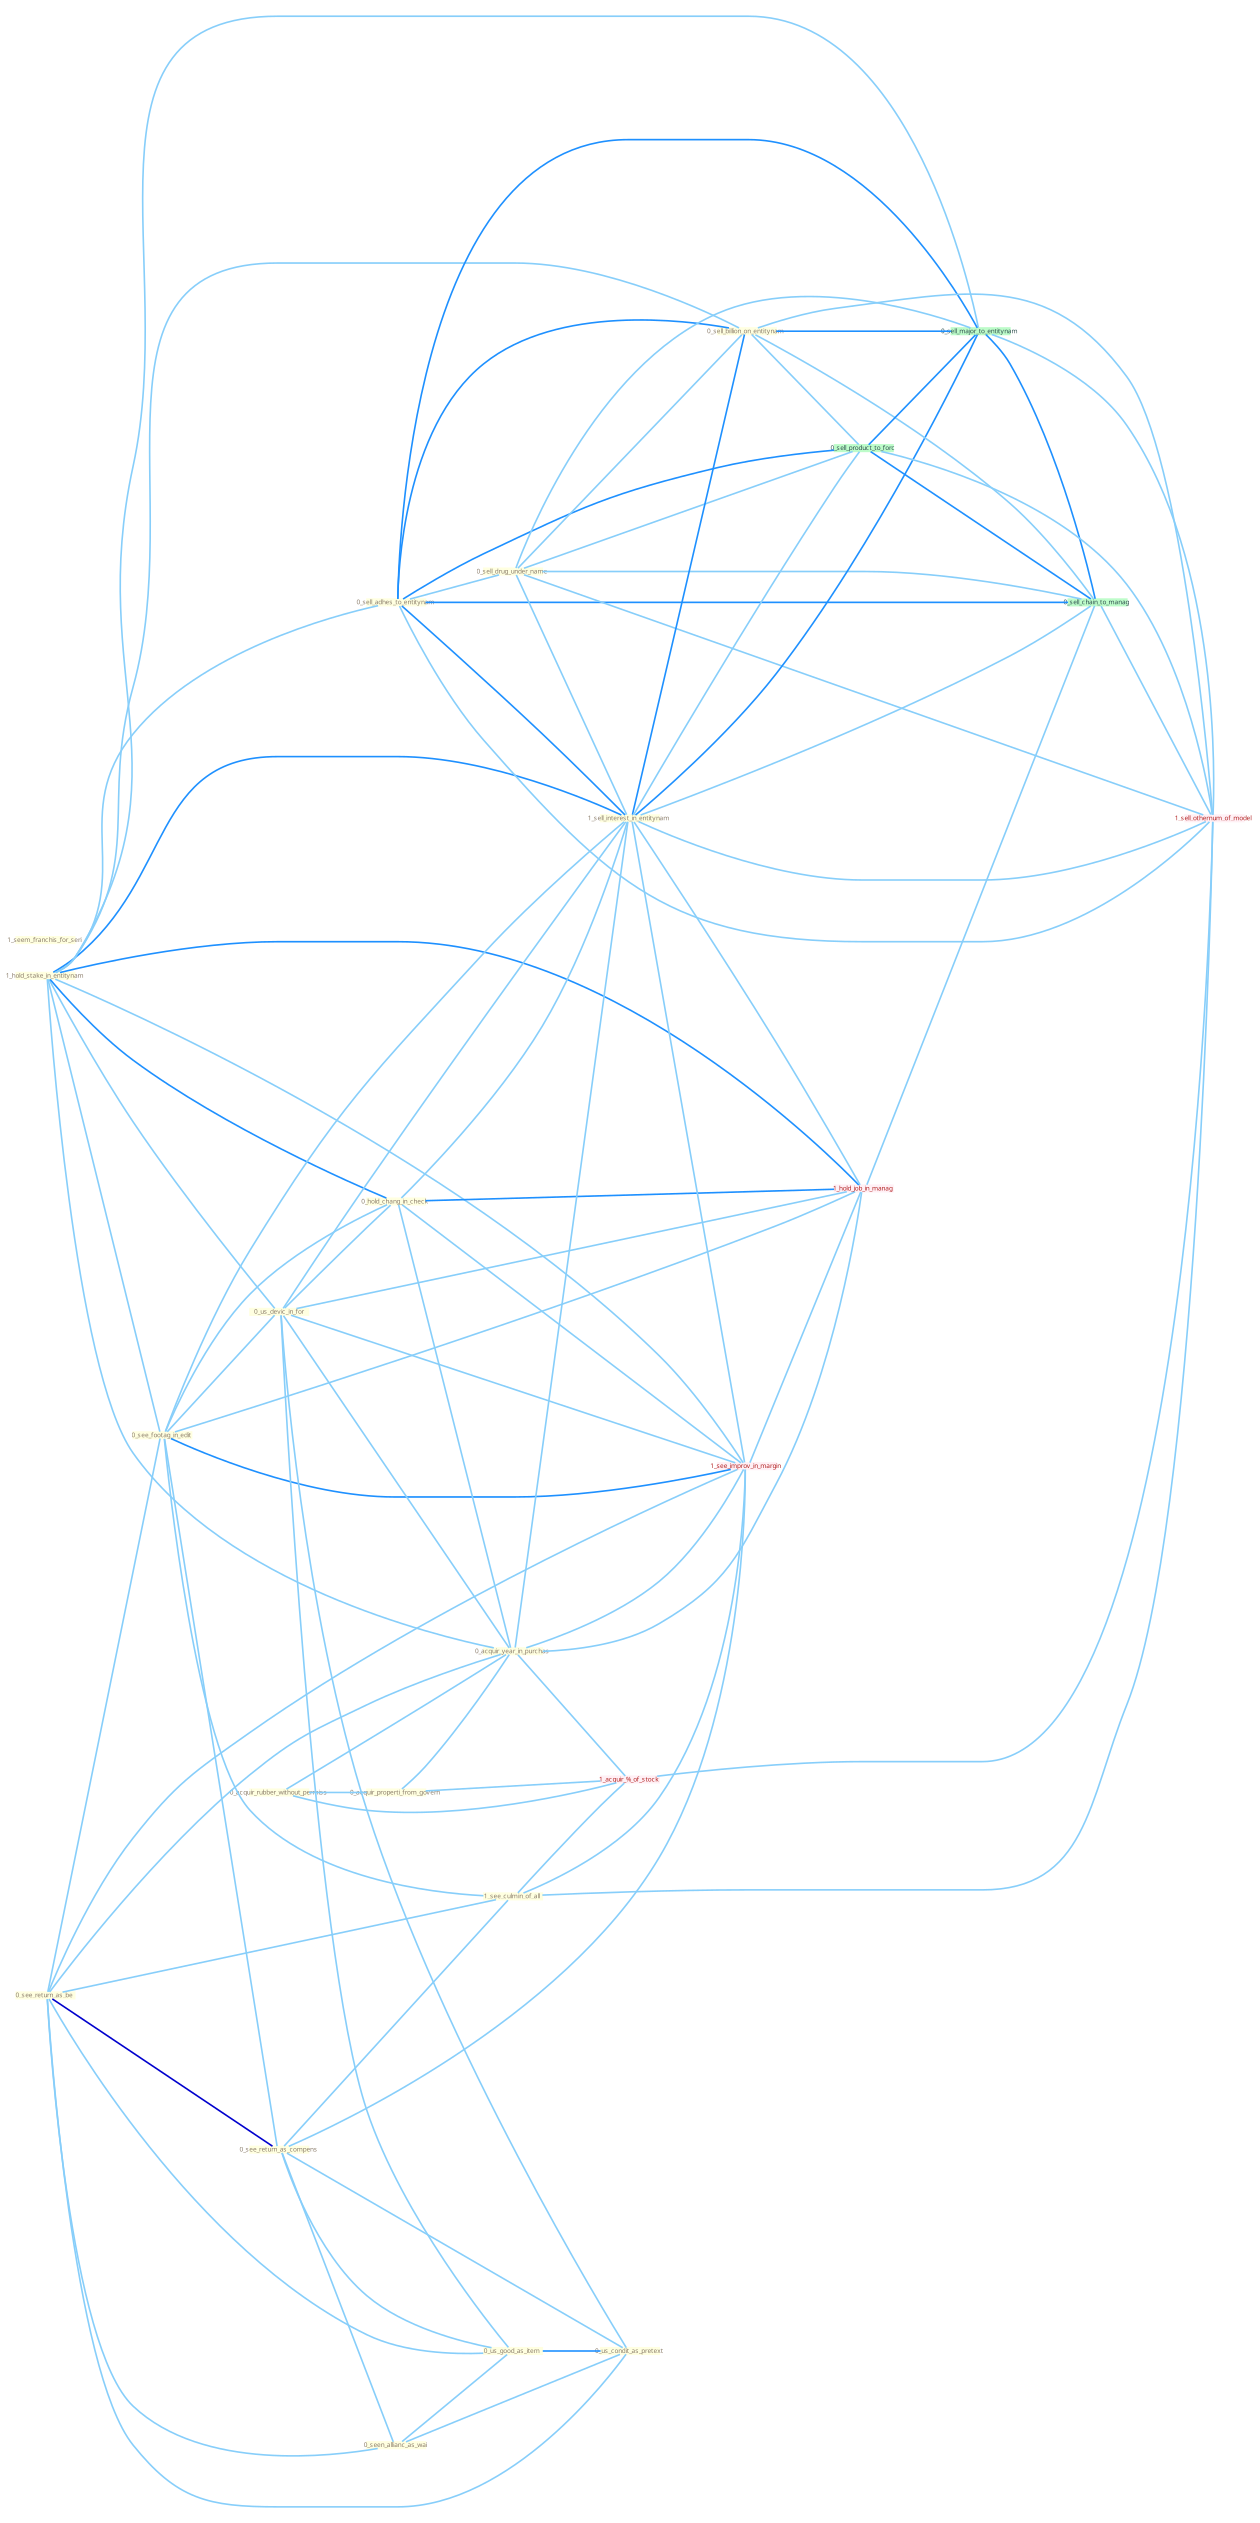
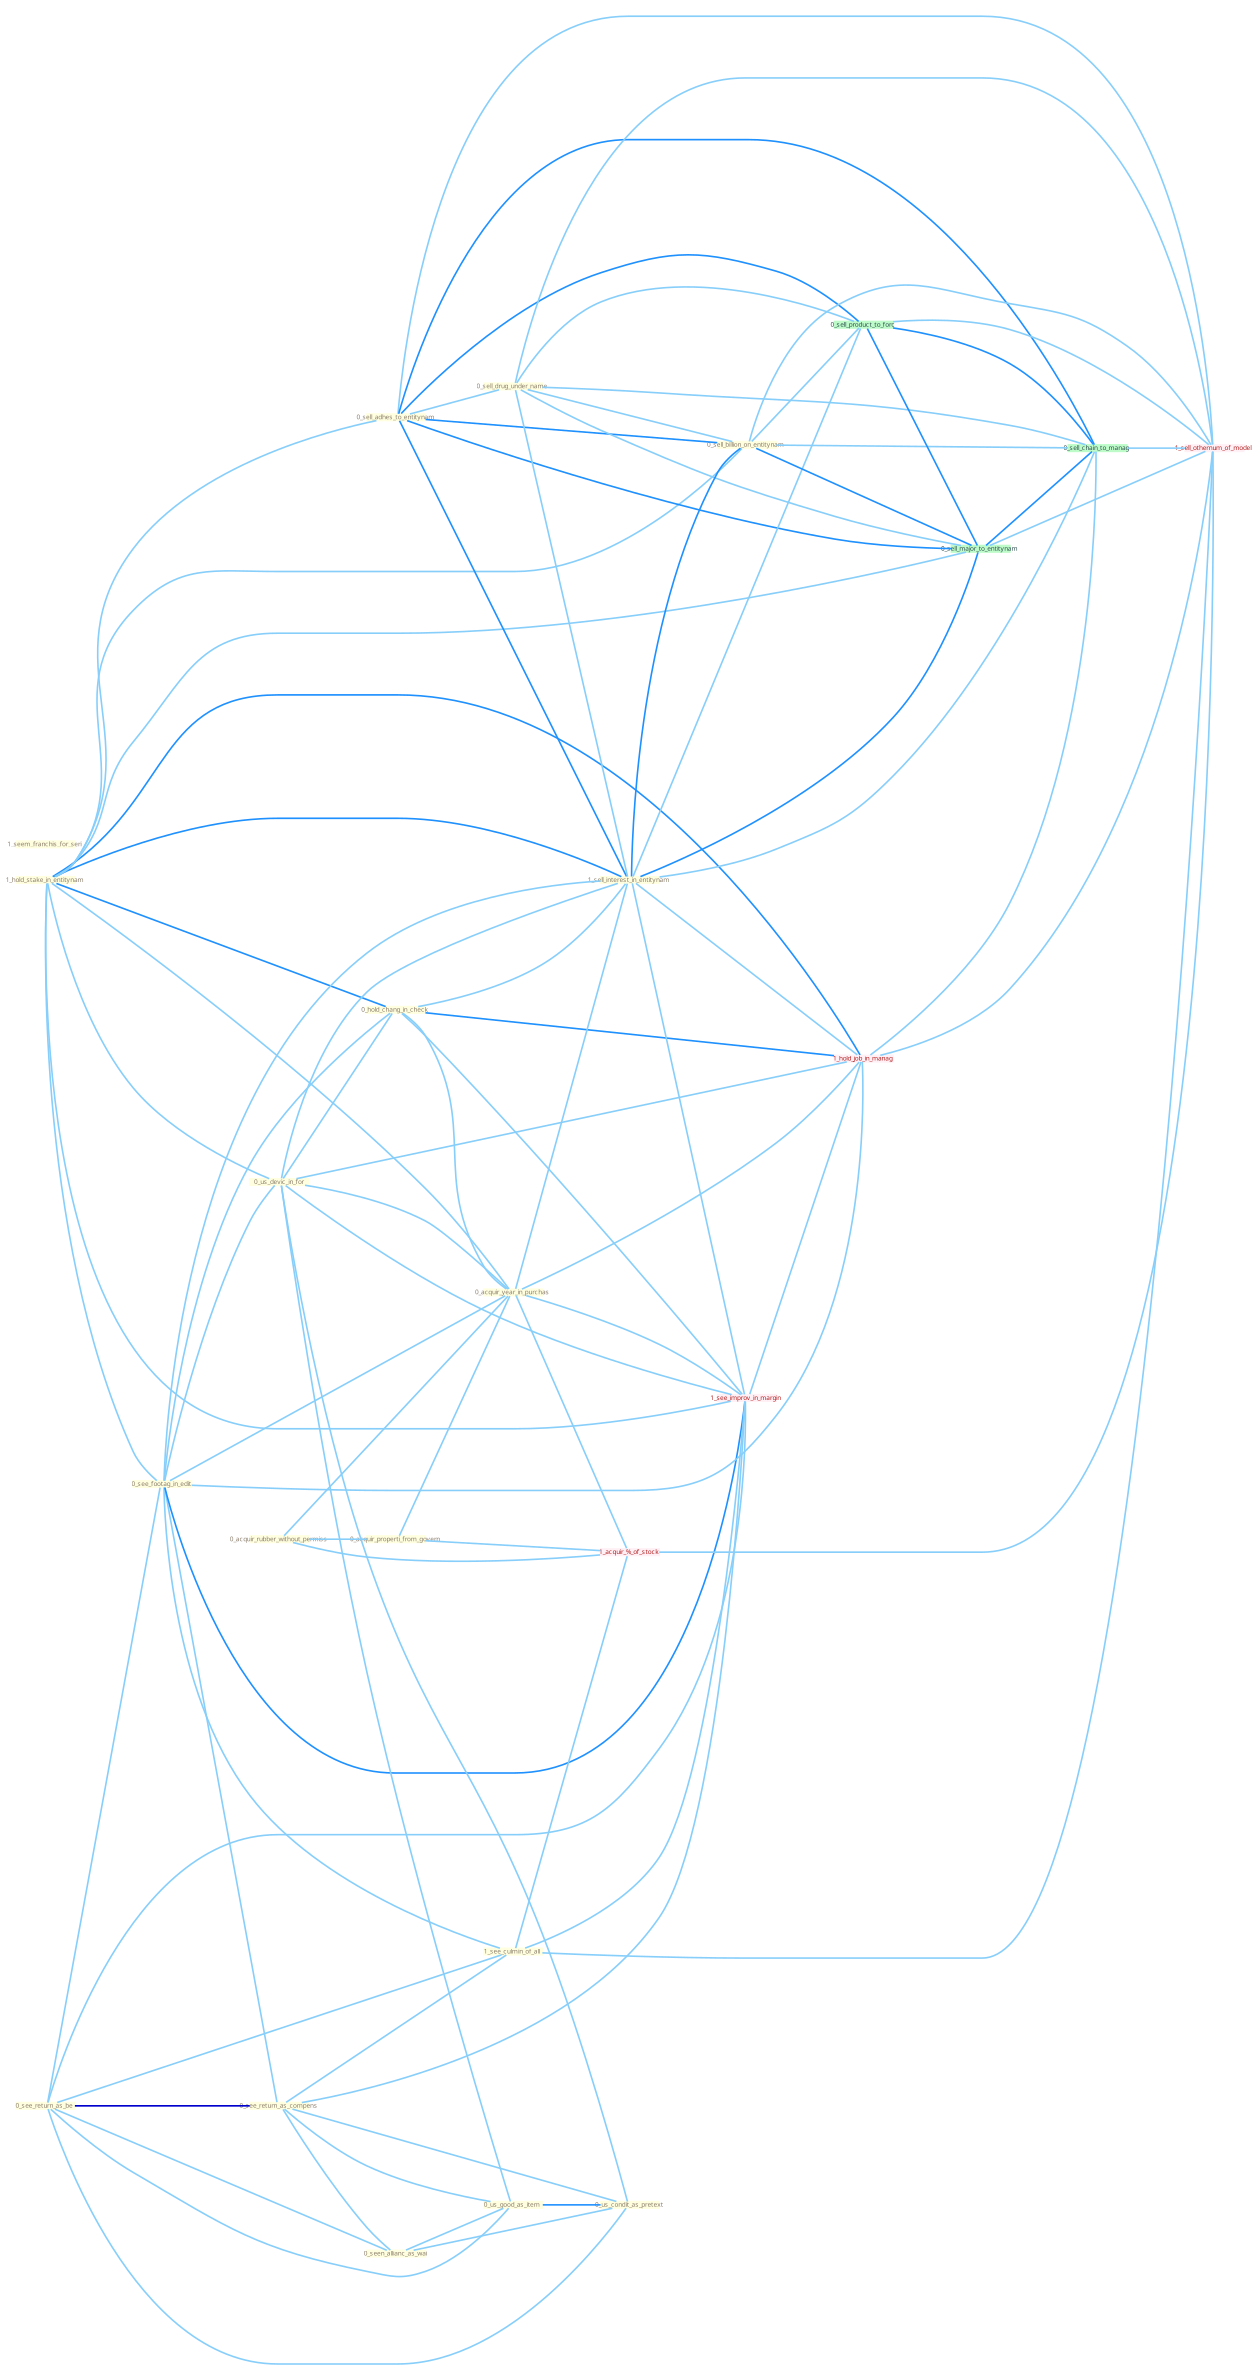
(922, 880) -> (1122, 804)
(244, 1780) -> (338, 1388)
